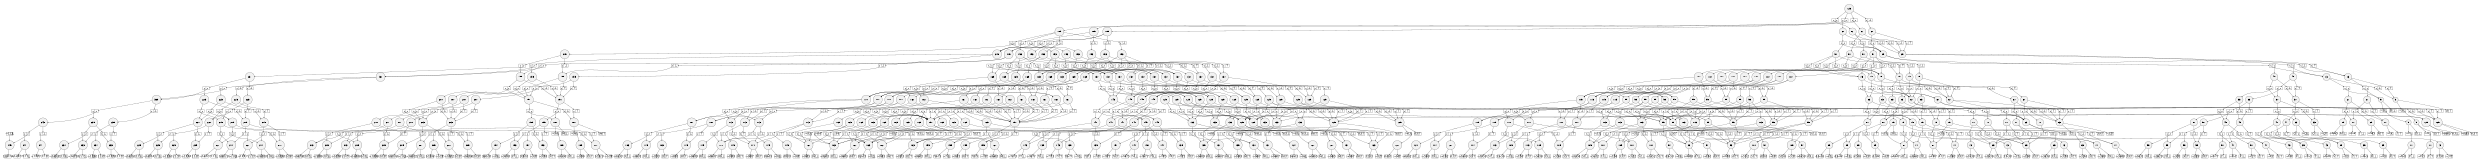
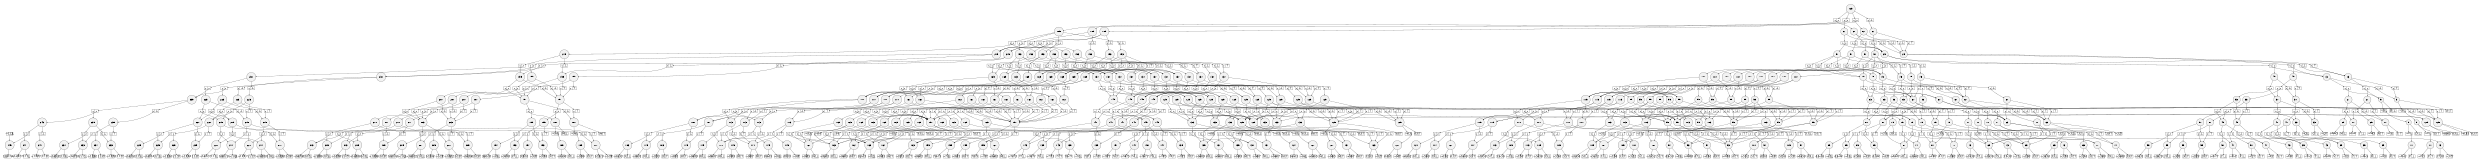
(1701, 134) -> none
none -> (1978, 134)
